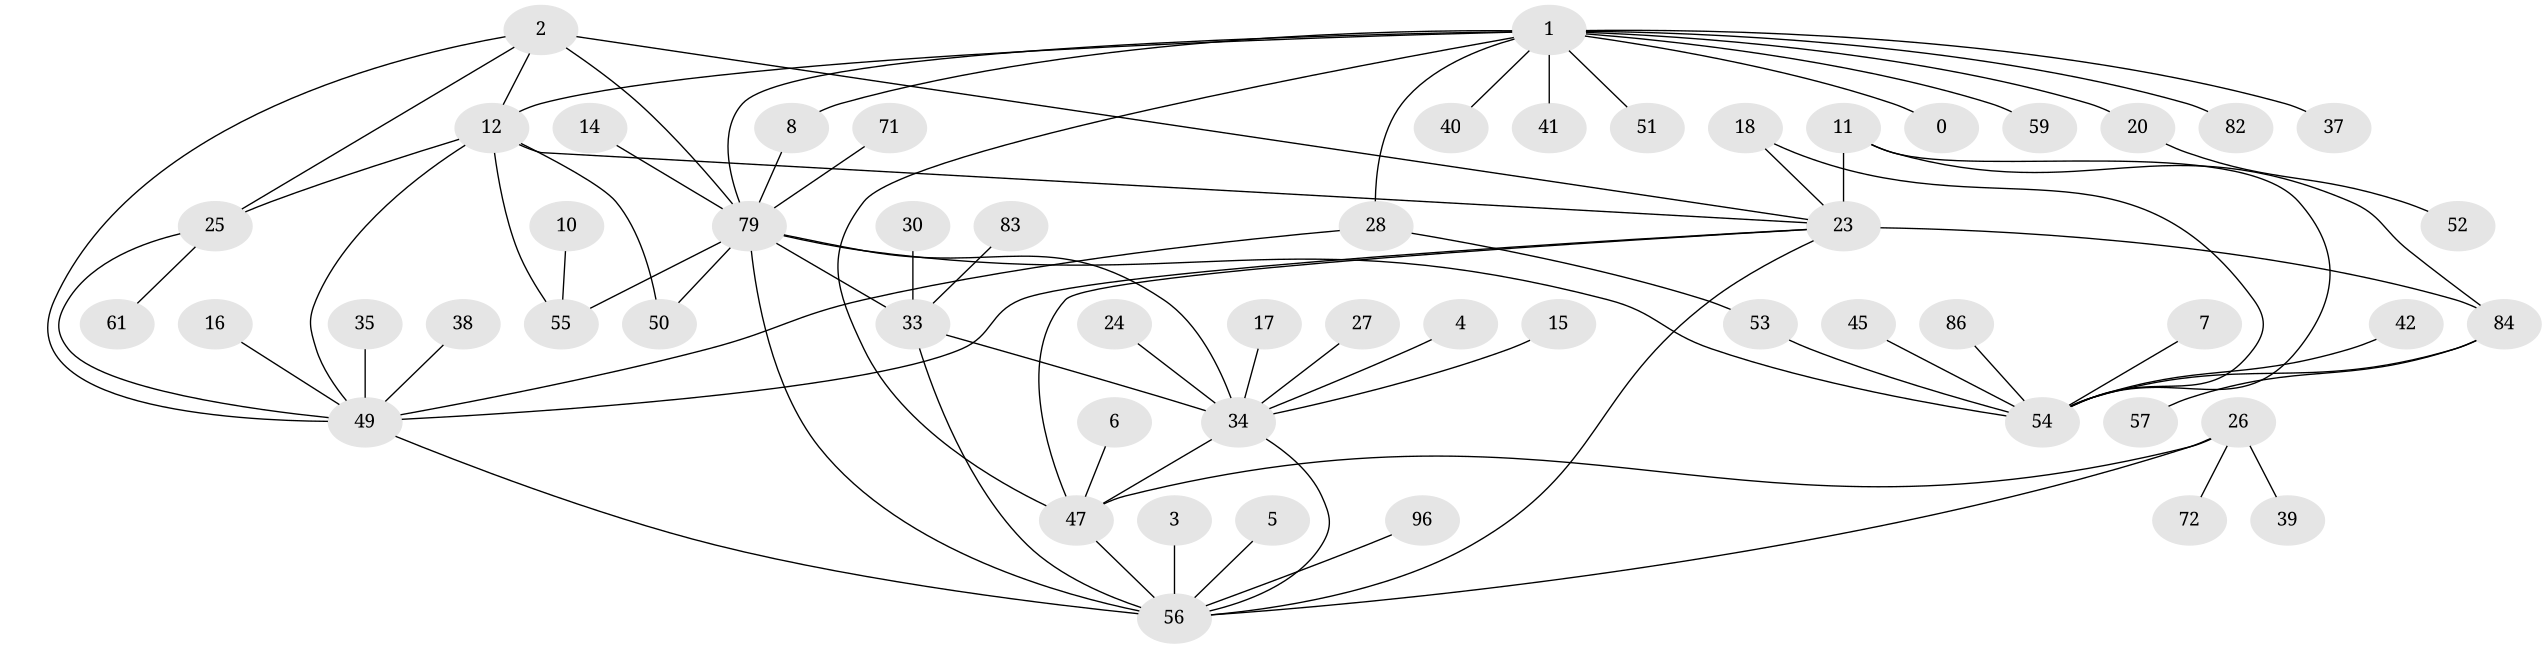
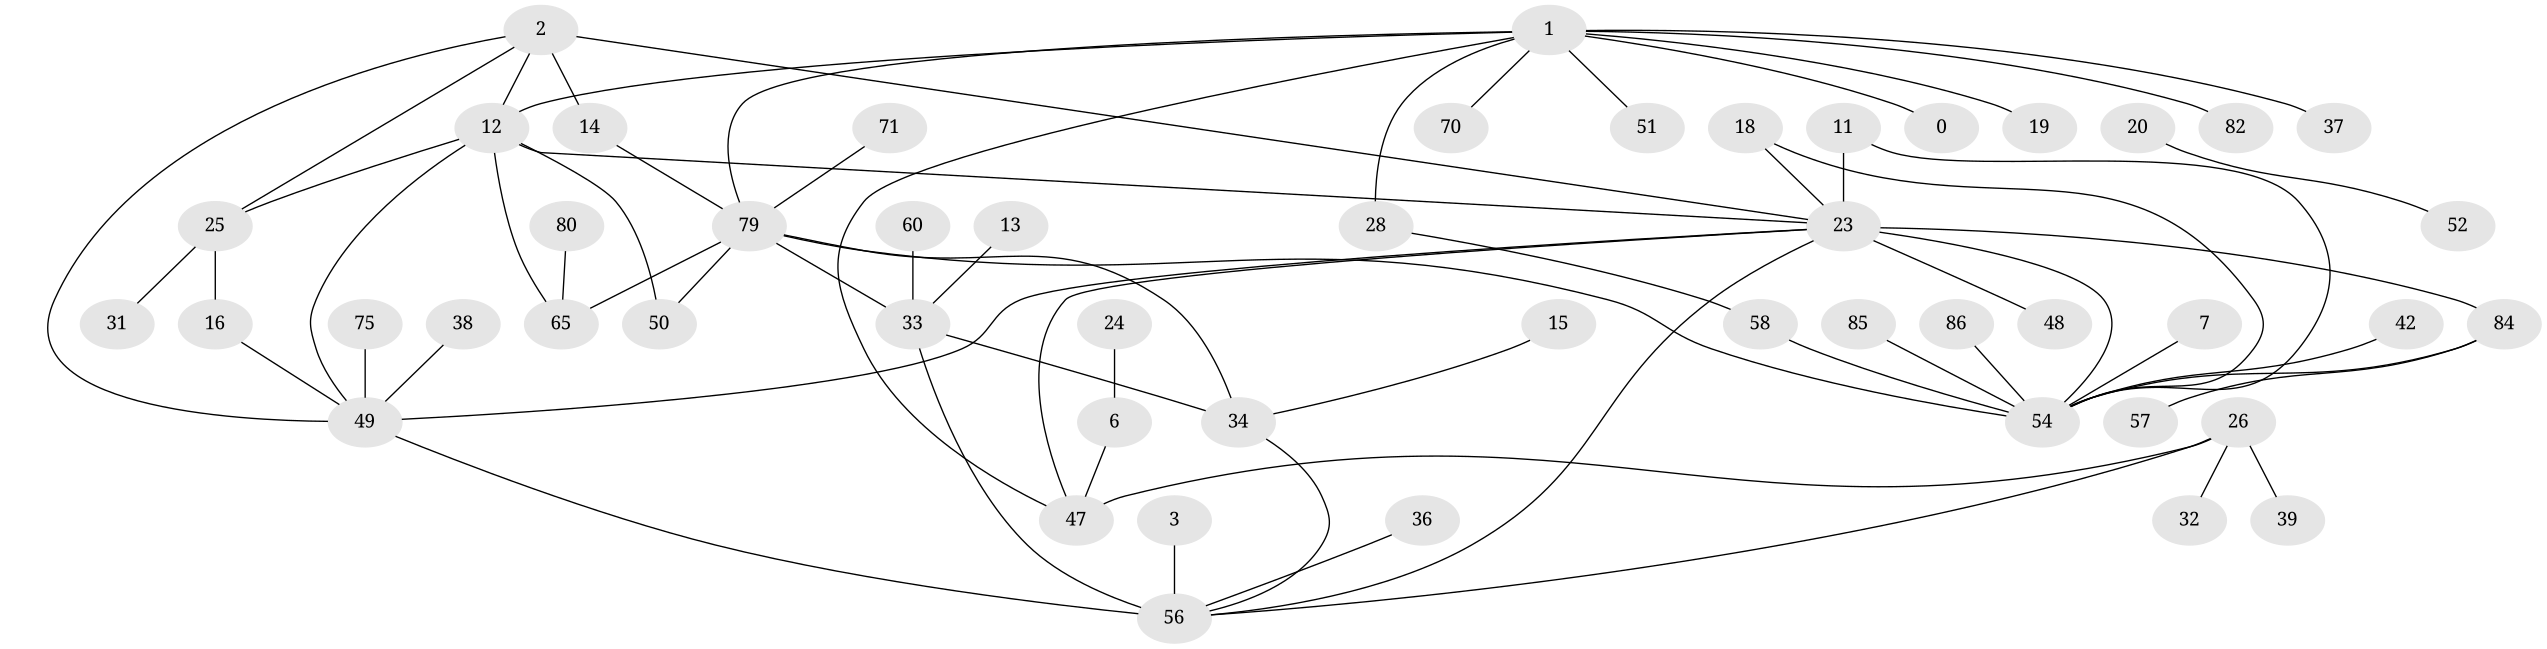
(1851, 55) -> none
(656, 119) -> (565, 79)
(792, 128) -> none
(1451, 128) -> (1451, 128)
(1549, 128) -> none
(2040, 128) -> (2040, 128)
(2097, 170) -> none
(567, 226) -> (567, 226)
(913, 226) -> (913, 226)
(1011, 226) -> (1011, 226)
none -> (2053, 271)
(889, 295) -> none
(117, 324) -> (117, 324)
(365, 324) -> (365, 324)
(561, 324) -> (561, 324)
(1264, 324) -> none
(1363, 324) -> none
(1461, 324) -> none
(1760, 324) -> (1760, 324)
(1859, 324) -> (1859, 324)
none -> (2055, 324)
(104, 372) -> (215, 275)
(1177, 373) -> (1115, 373)
(1157, 471) -> none
(876, 501) -> none
(1273, 520) -> none
(1423, 520) -> (1423, 520)
(2190, 520) -> (2190, 520)
(1125, 569) -> none
